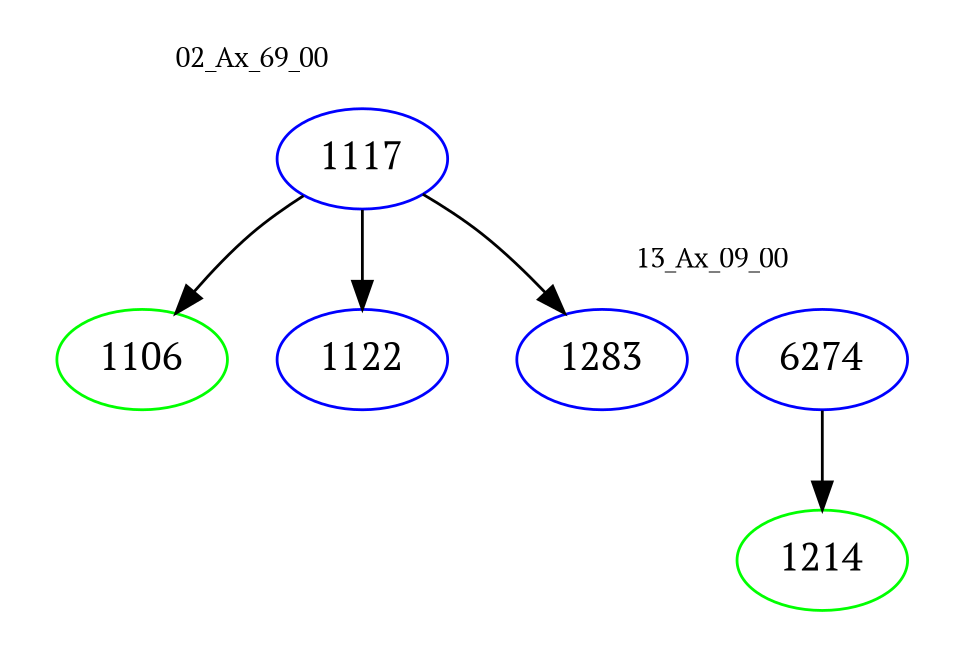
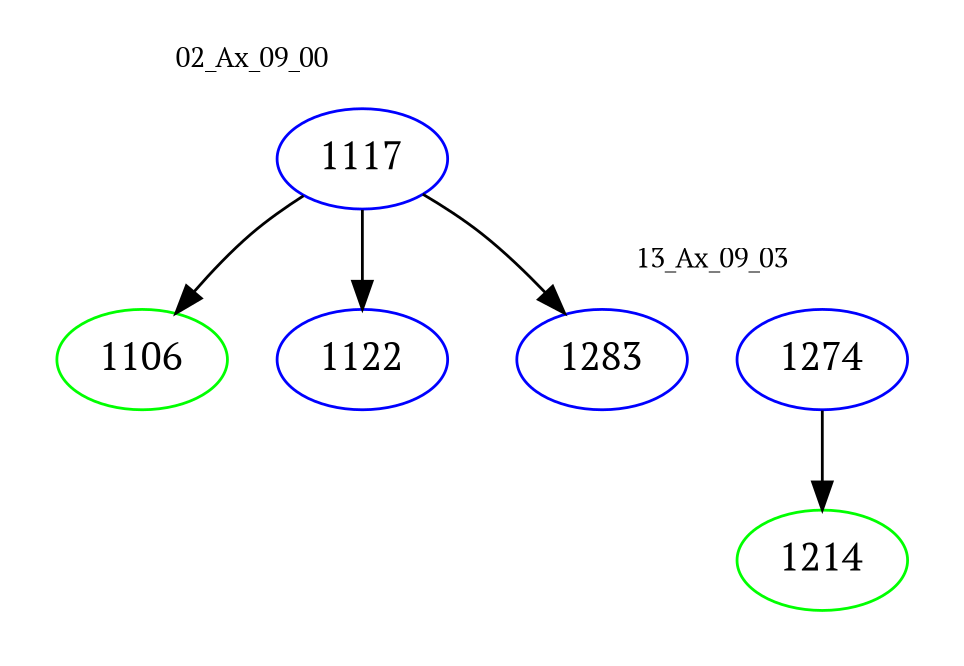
(252, 60) -> (252, 60)
(712, 261) -> (712, 261)
(822, 360) -> (822, 360)
